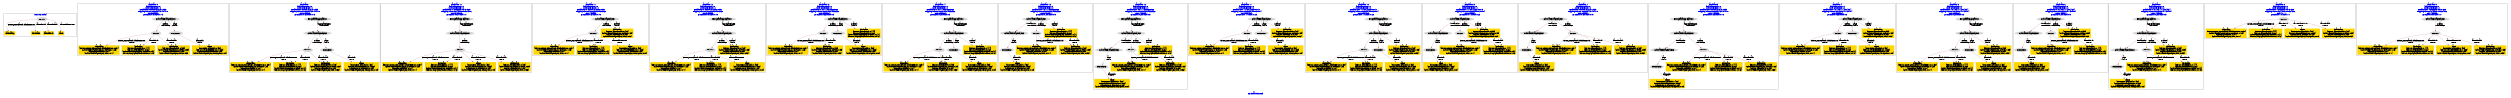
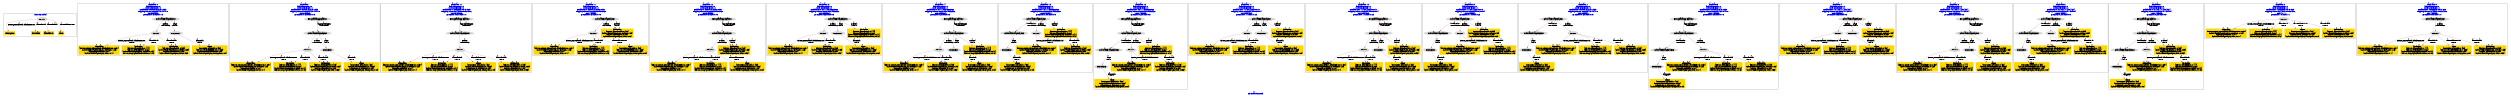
(10, 33) -> (10, 33)
